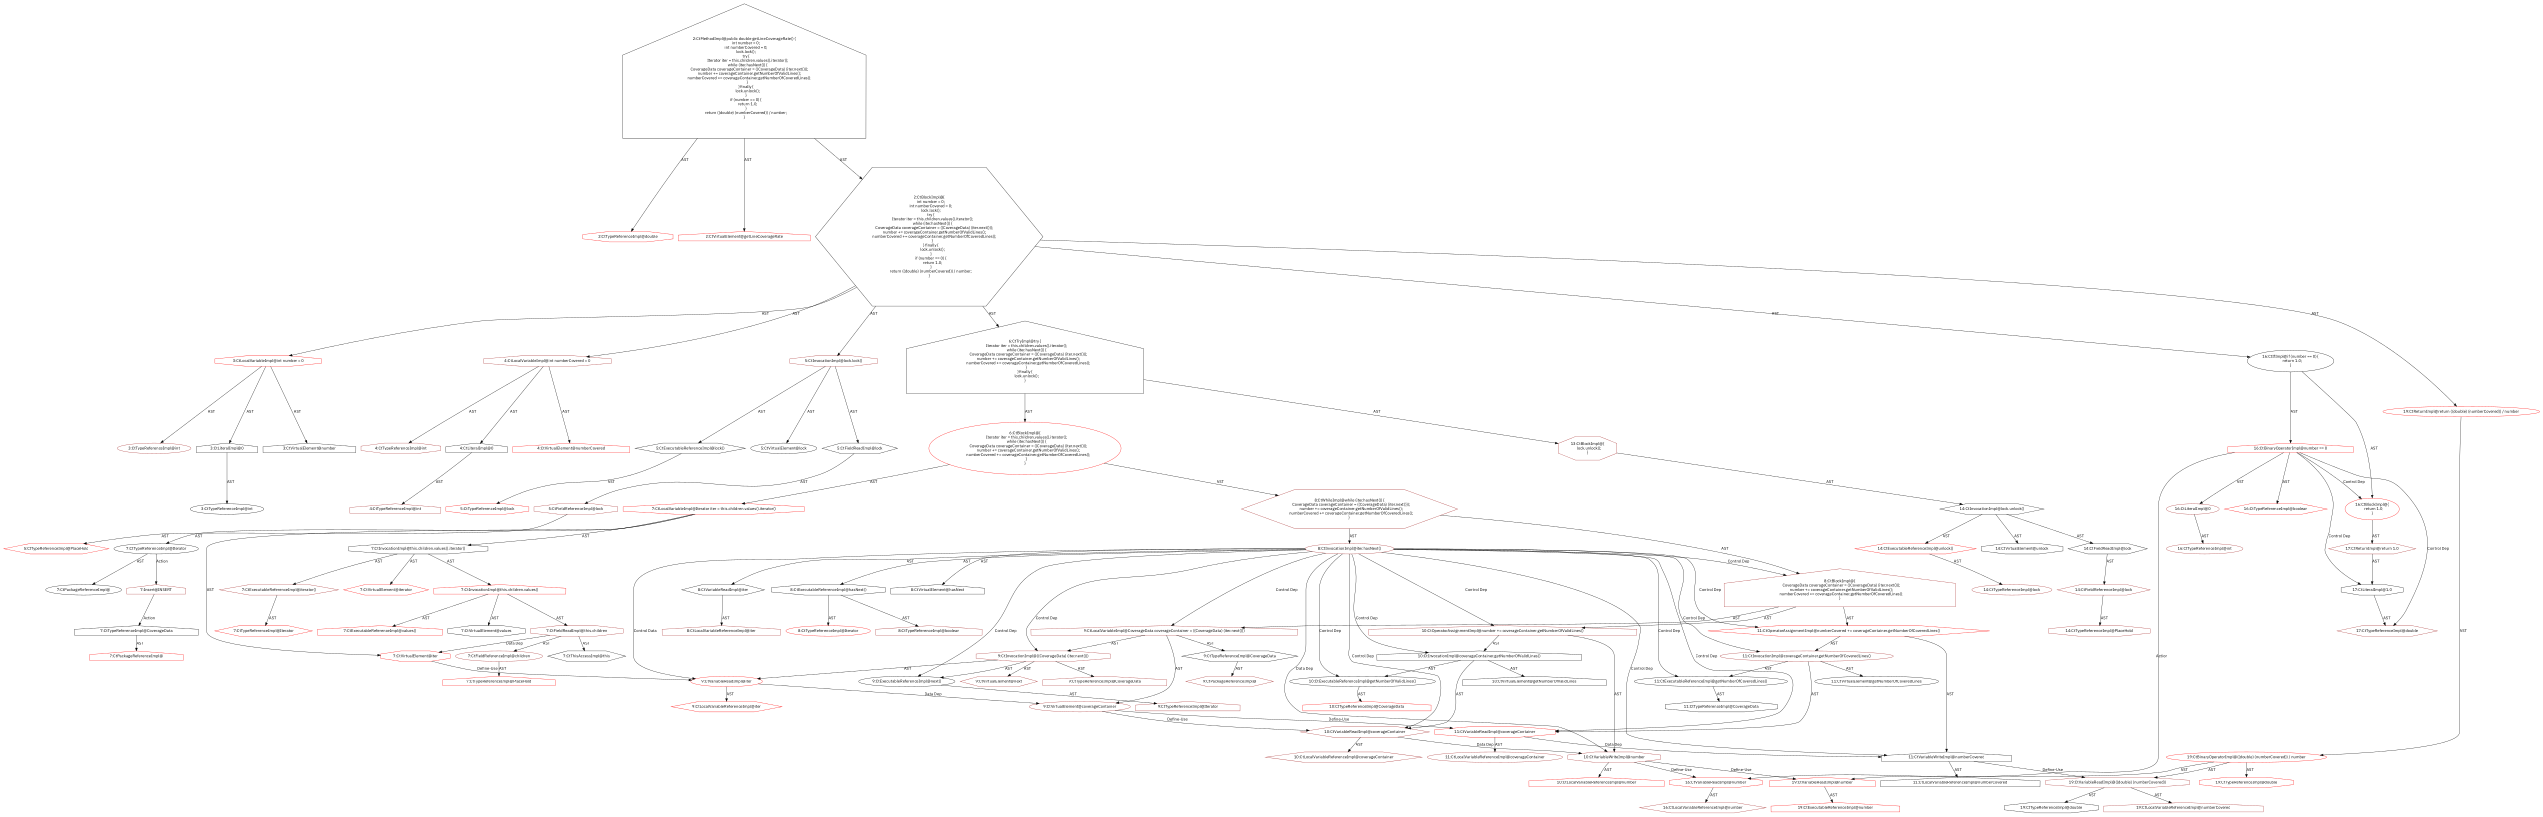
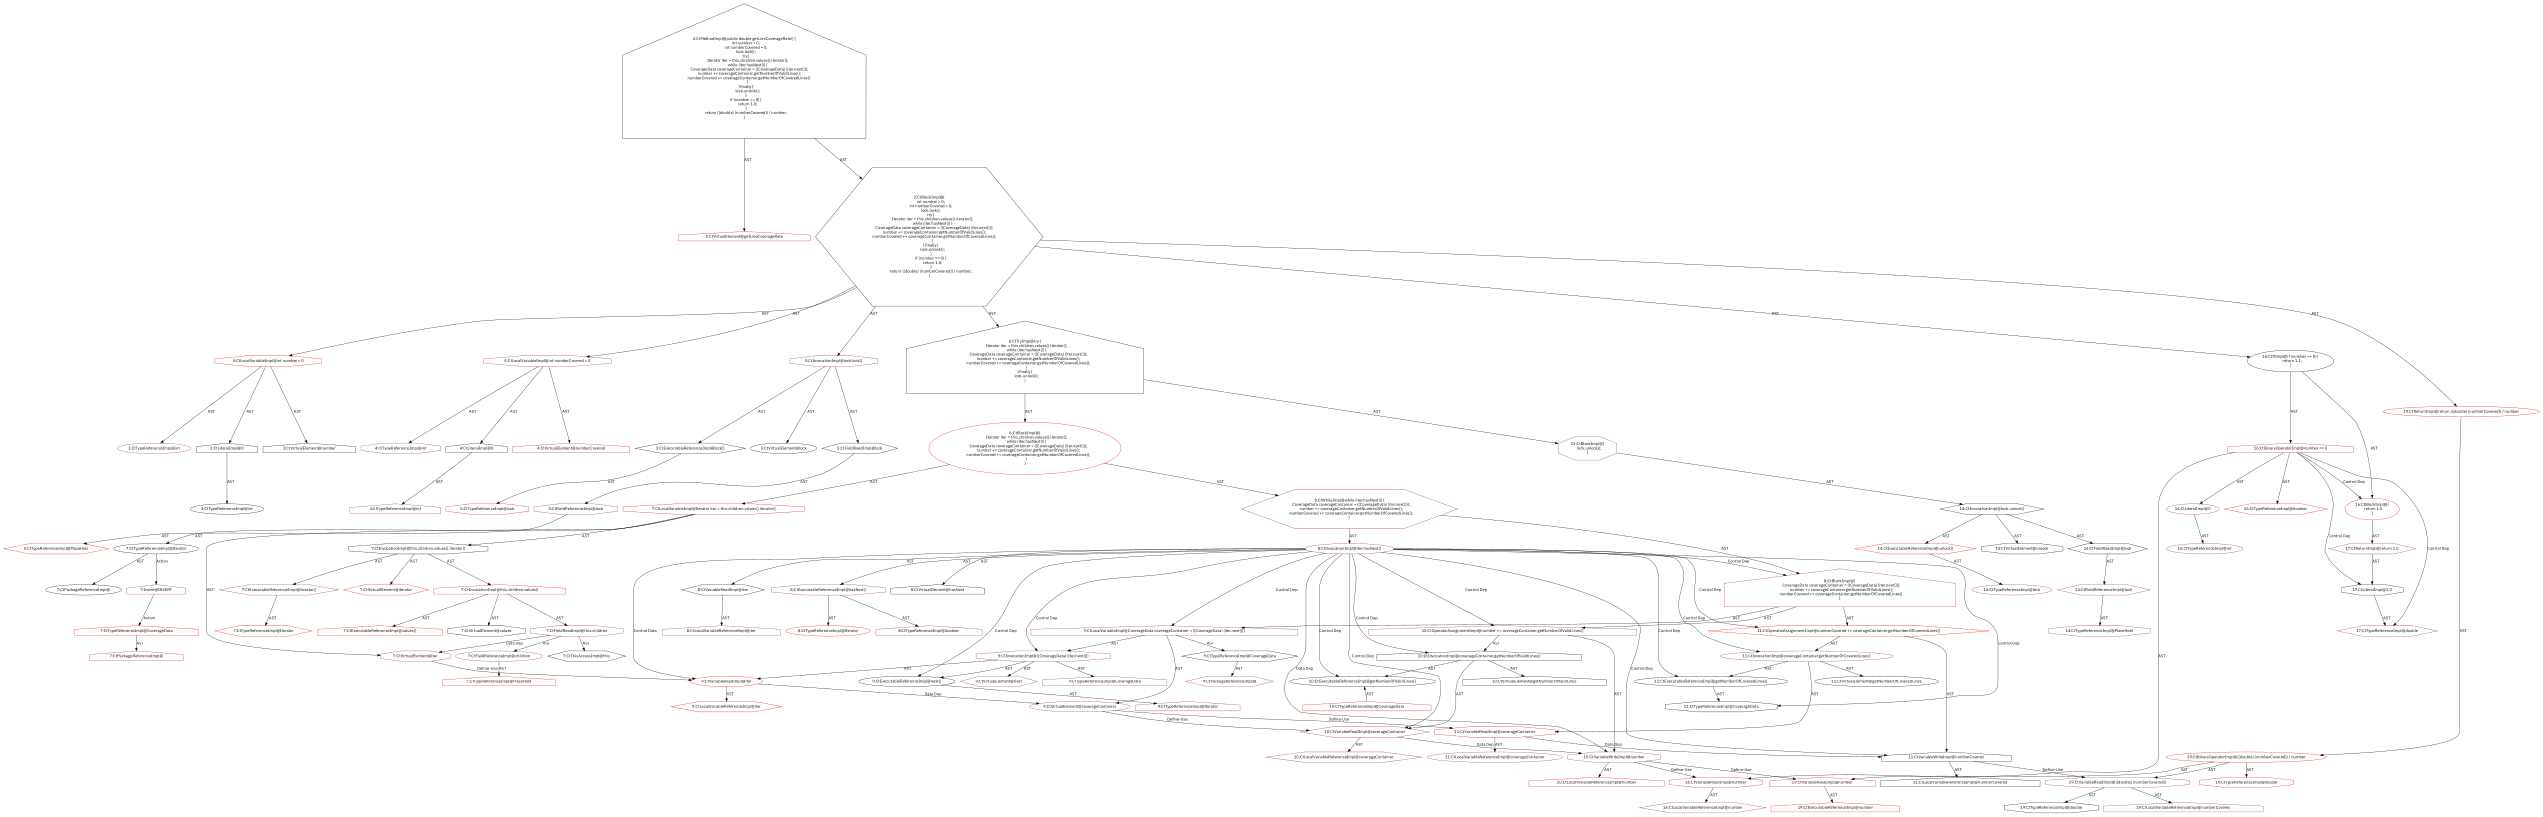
(628, 237) -> none
(2291, 361) -> (2291, 361)
(828, 590) -> (828, 590)
(136, 631) -> (136, 631)
(1693, 656) -> (1854, 561)
(2162, 656) -> (2162, 656)
(1357, 693) -> (1366, 695)
